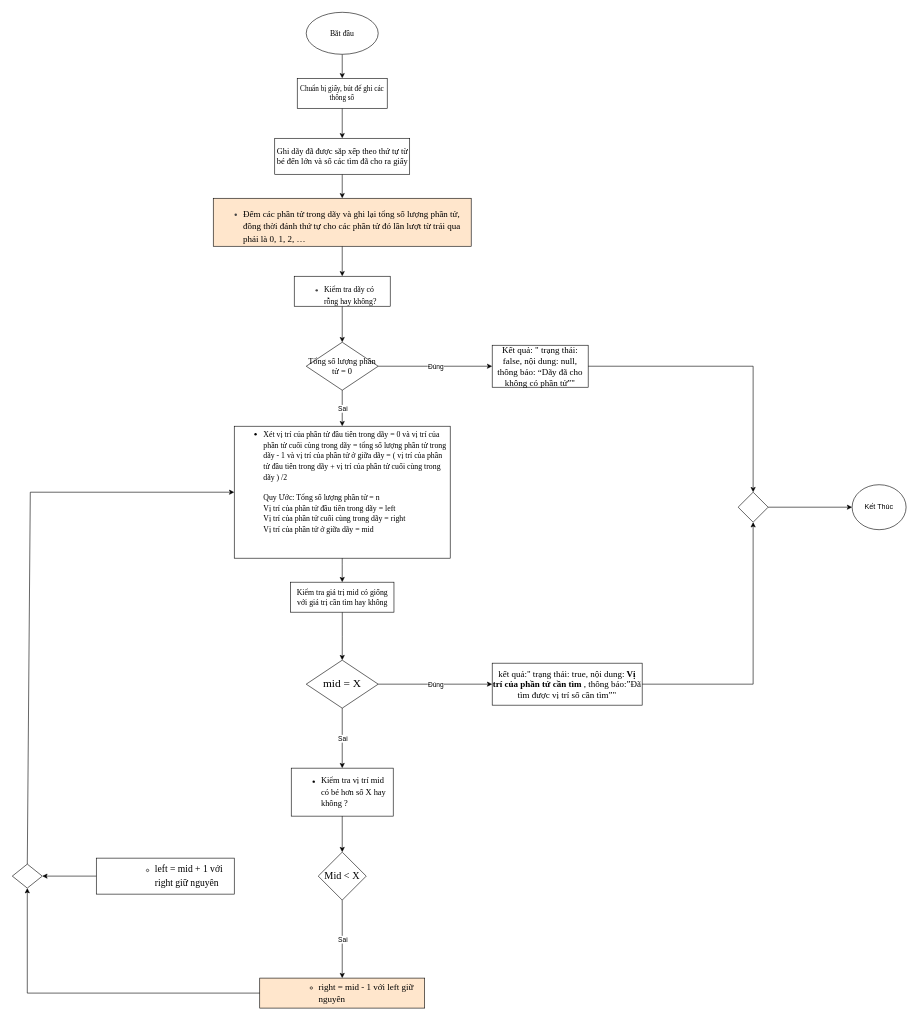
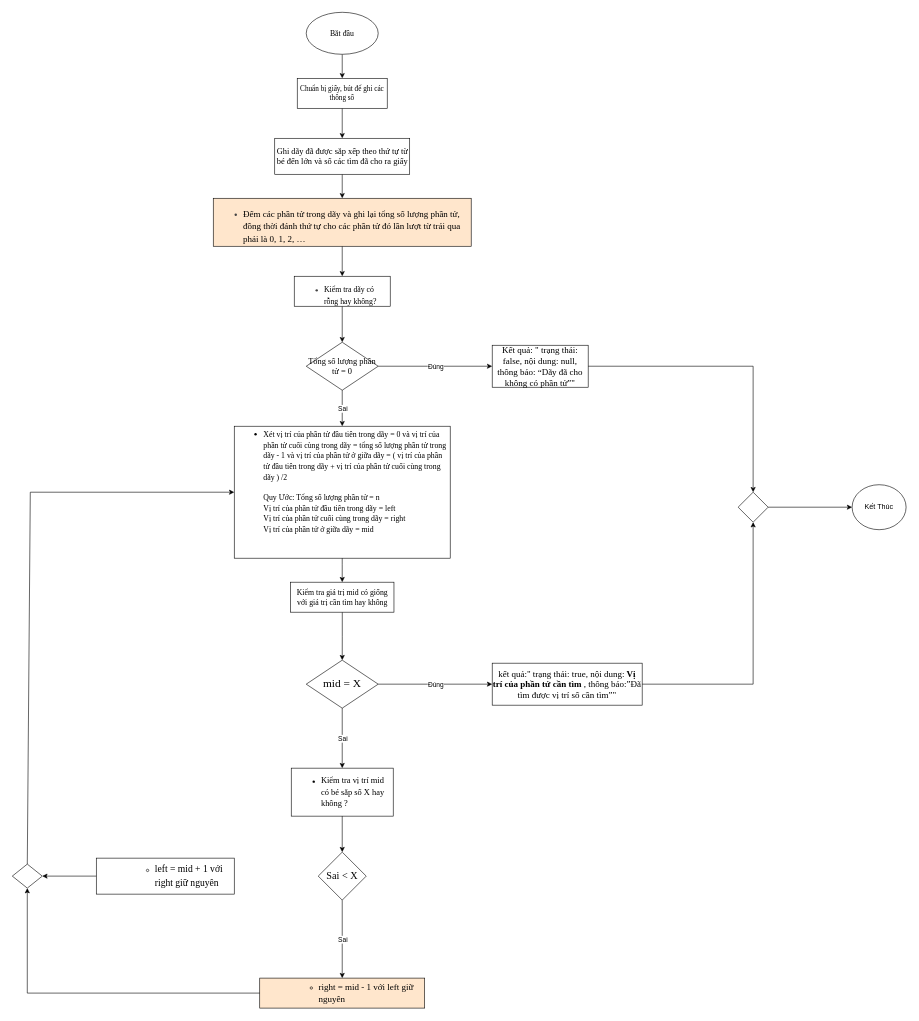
(343, 792) -> (343, 792)
(342, 876) -> (342, 876)
